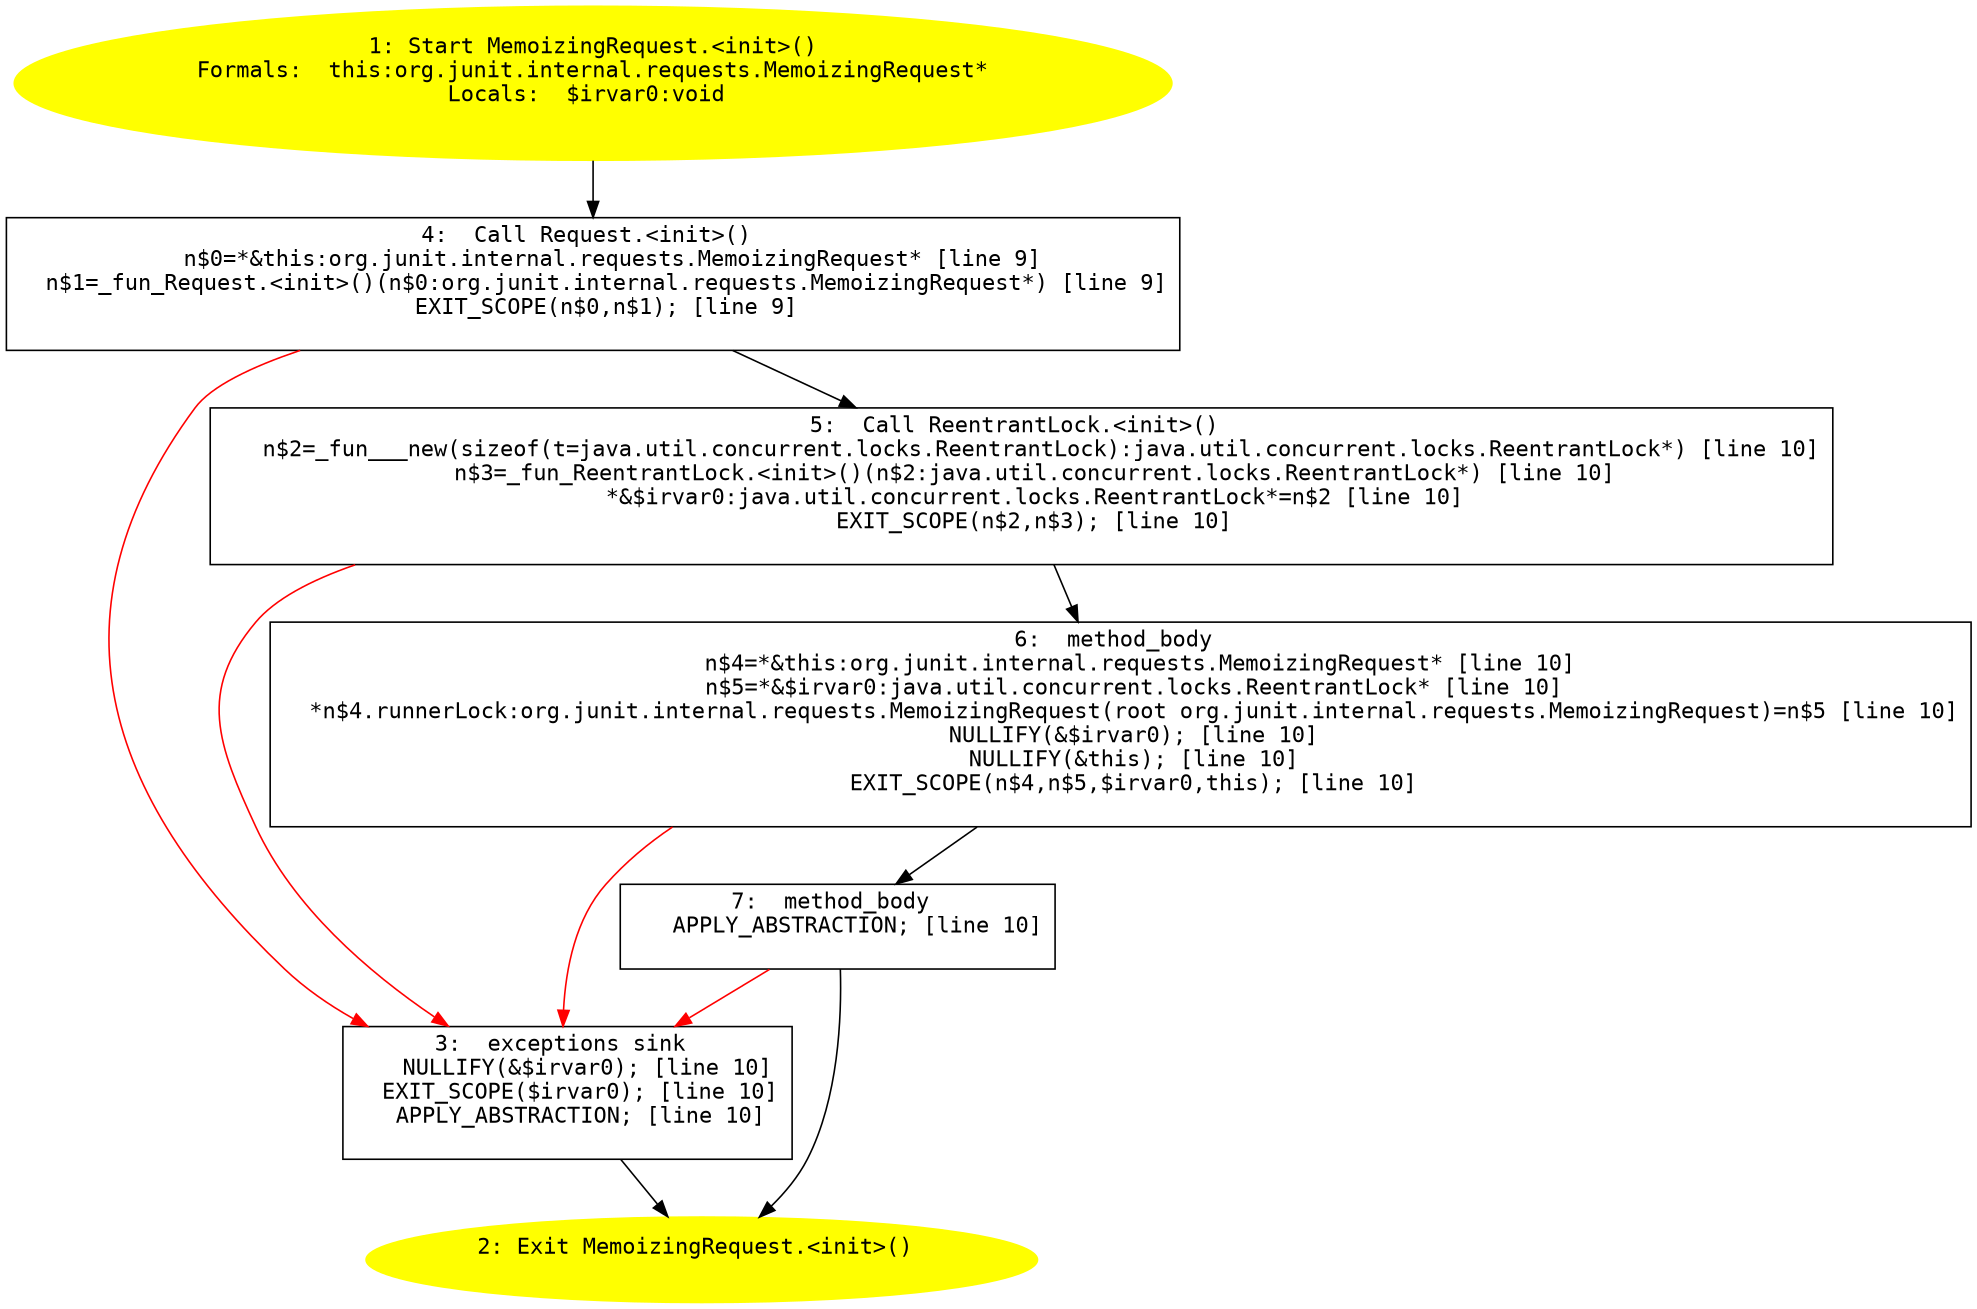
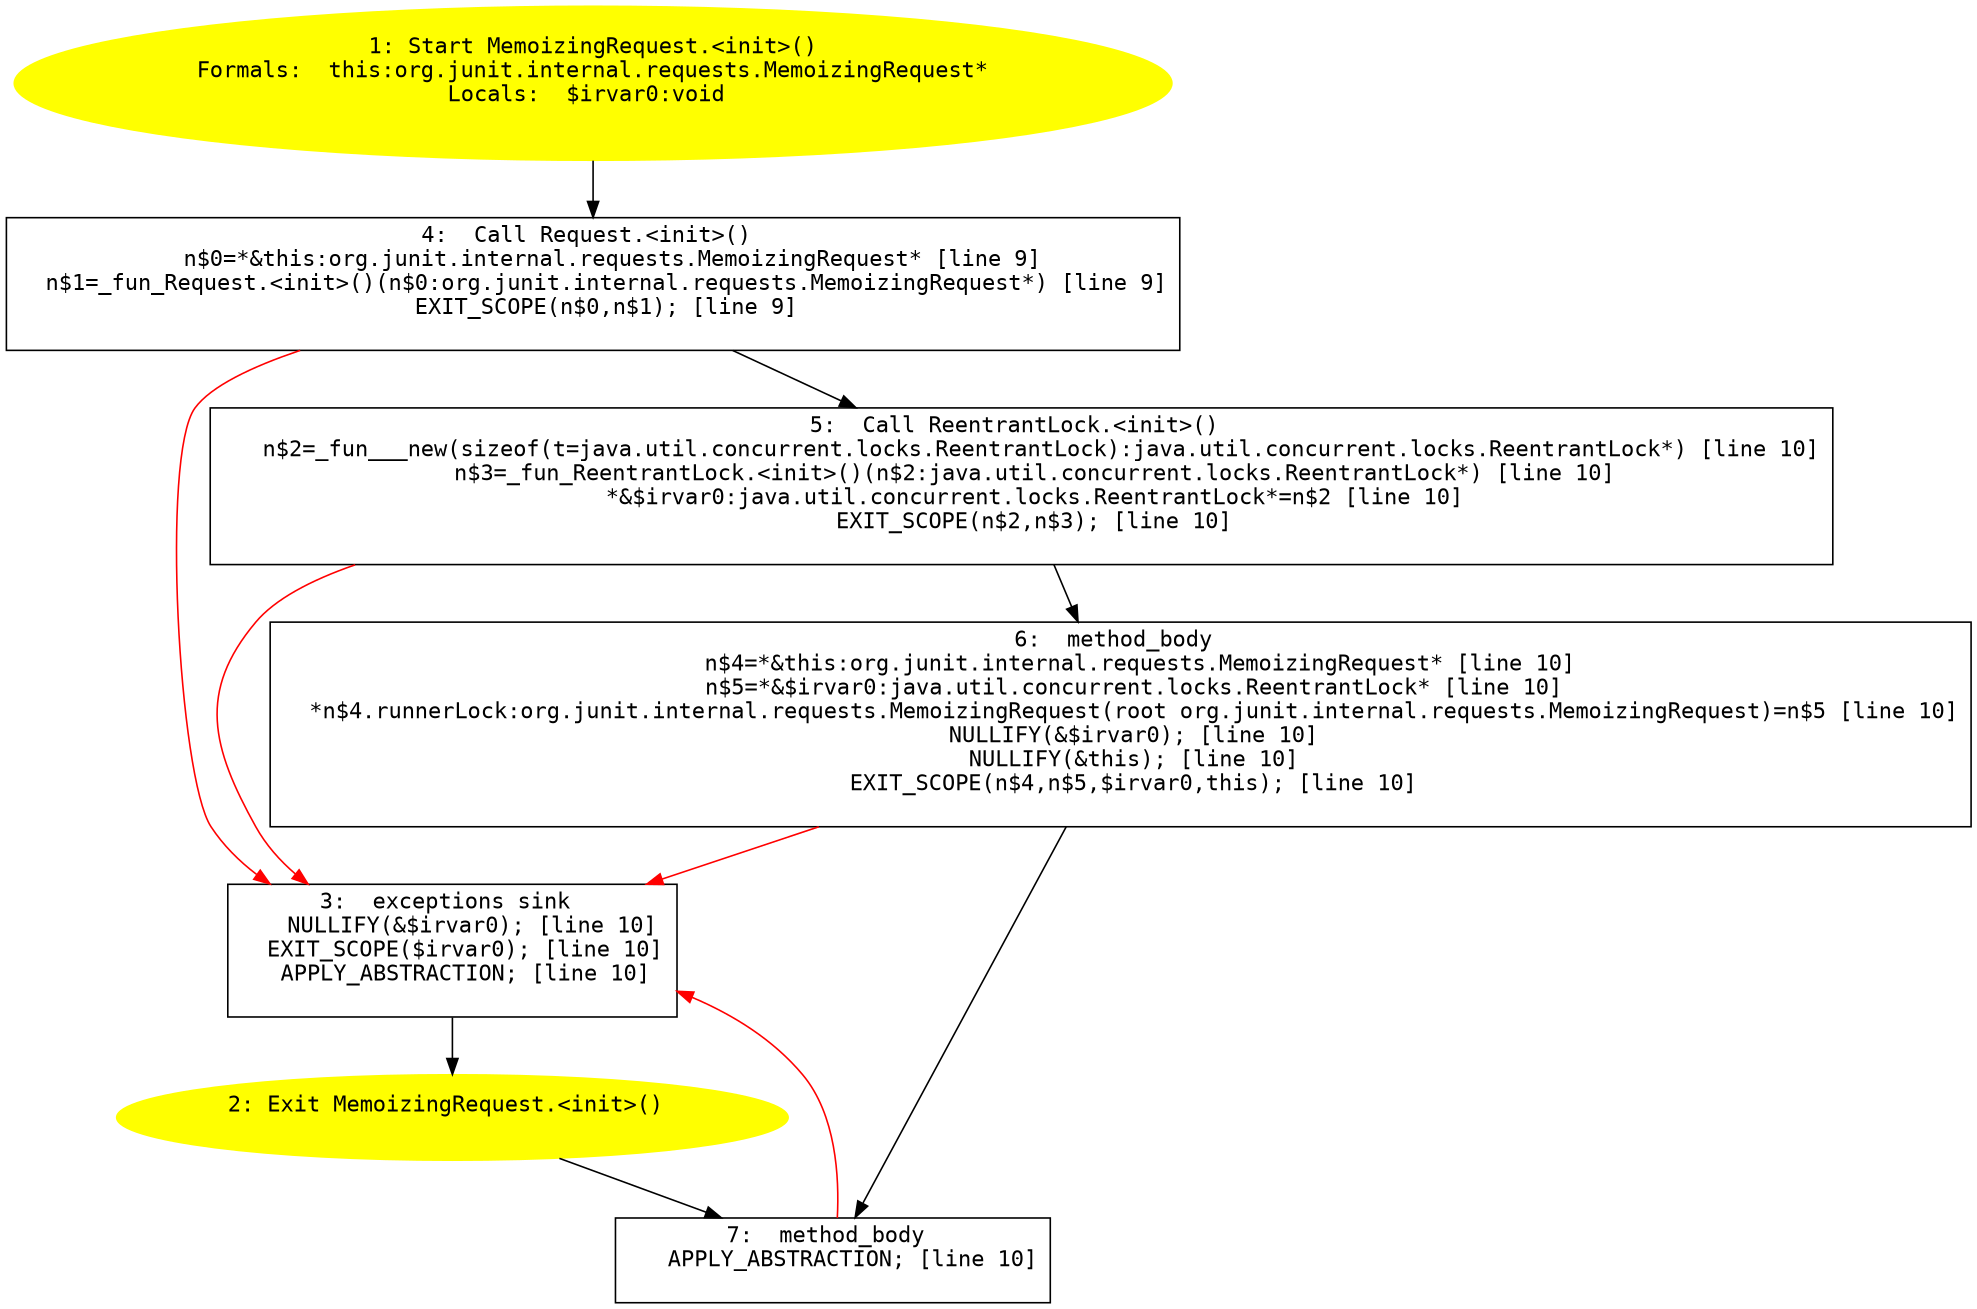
(829, 1095) -> (633, 1185)
